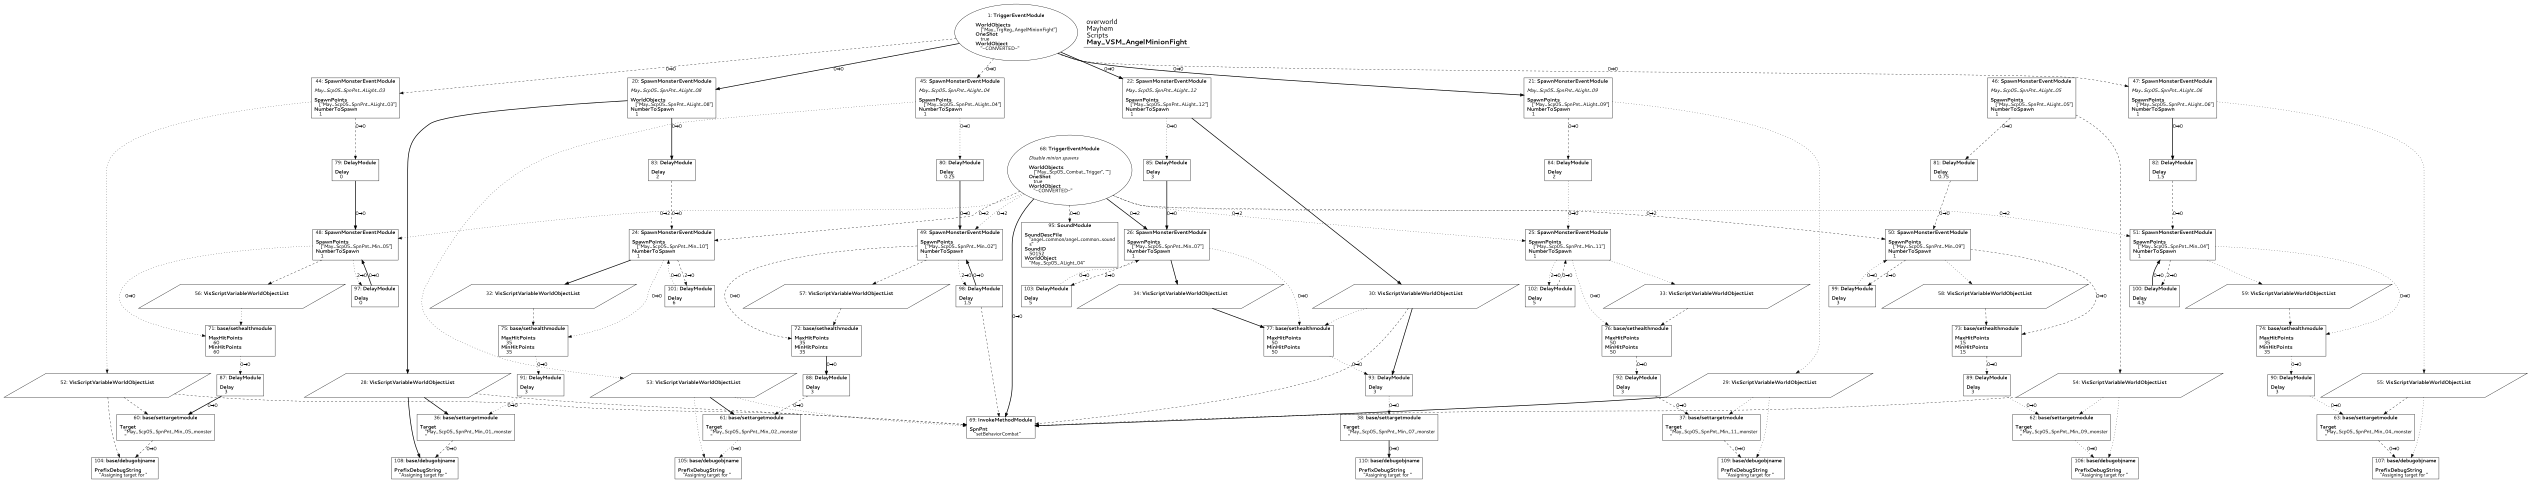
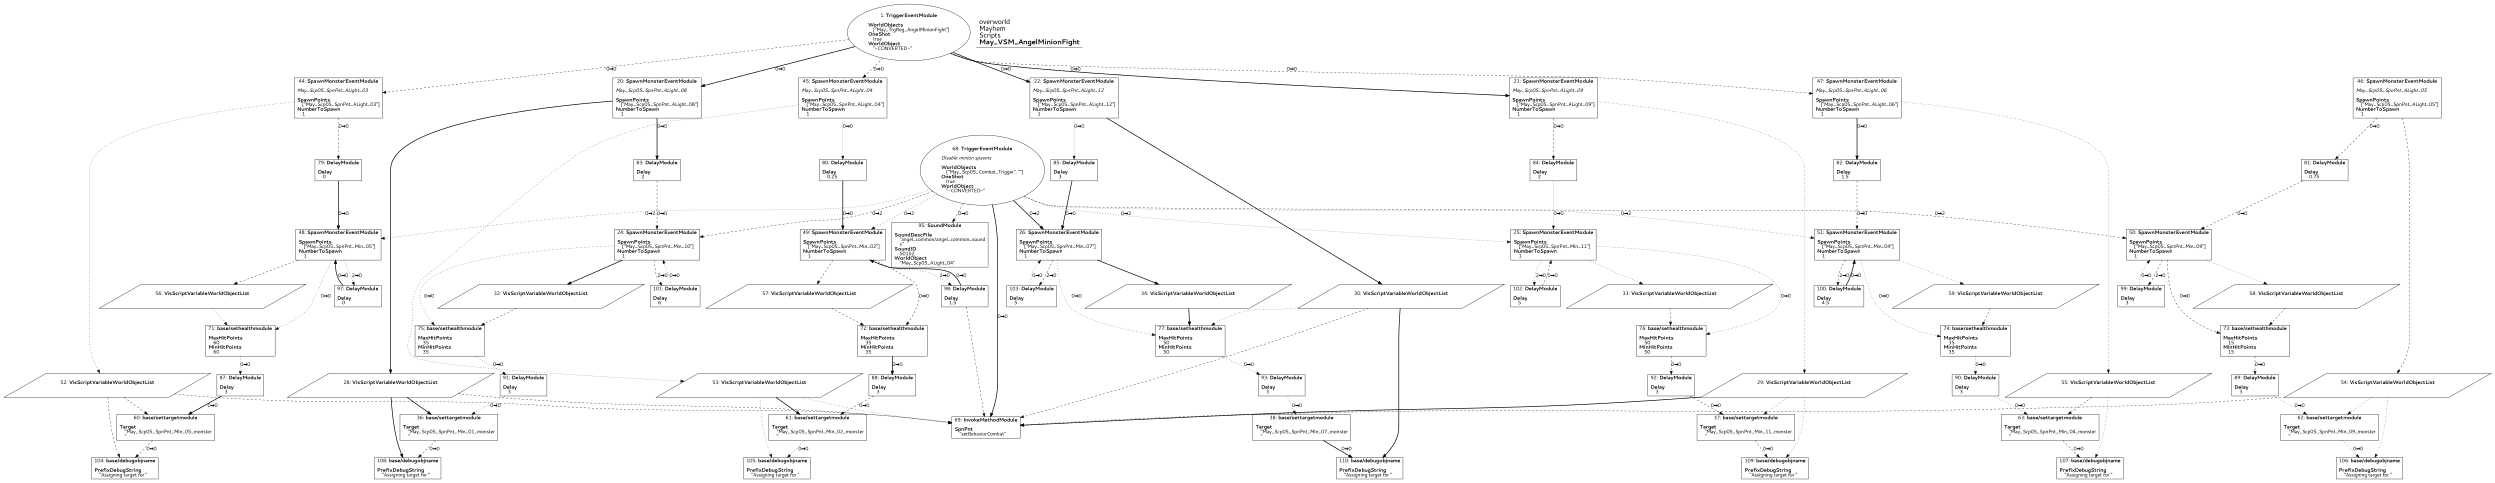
(648, 100) -> (632, 100)
(1403, 340) -> (1399, 384)
